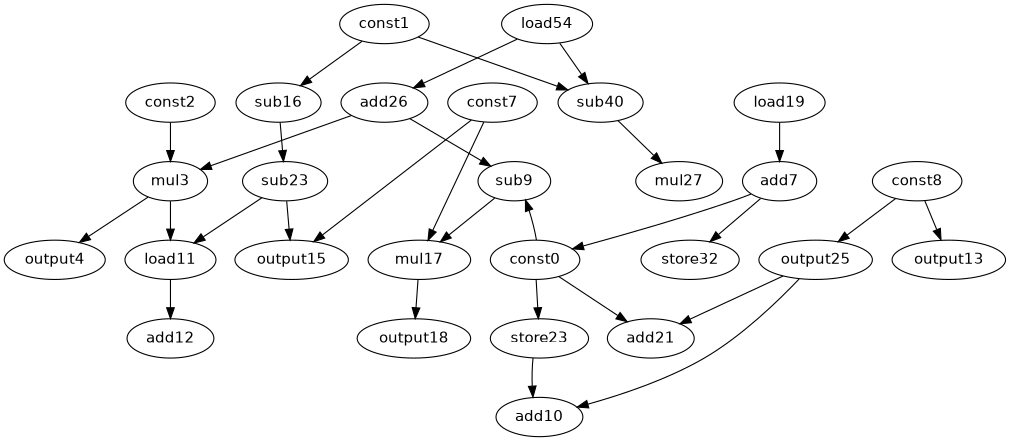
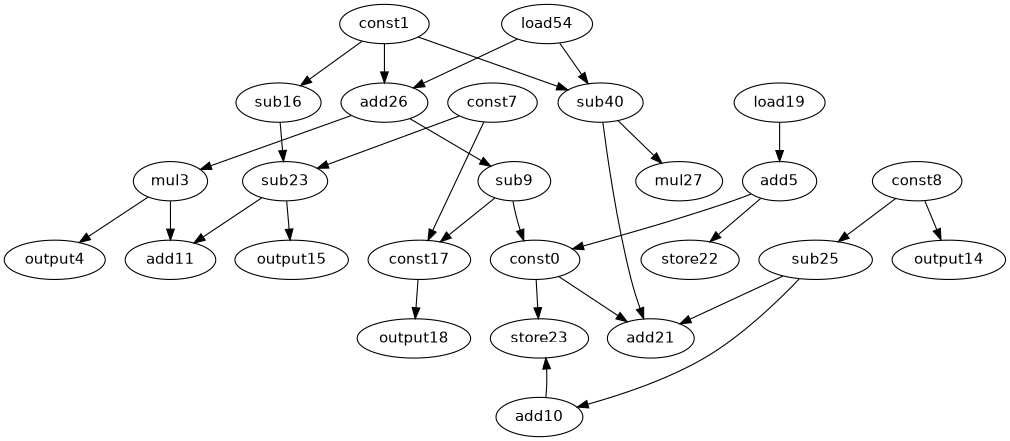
none -> (384, 58)
(170, 103) -> none
(397, 177) -> (393, 140)
(780, 181) -> (780, 181)
none -> (617, 216)
(533, 225) -> (516, 216)
(170, 260) -> (170, 260)
(419, 260) -> (419, 260)
(690, 260) -> (690, 260)
(816, 260) -> (816, 260)
(949, 260) -> (949, 260)
(170, 338) -> none
(532, 372) -> (547, 383)
